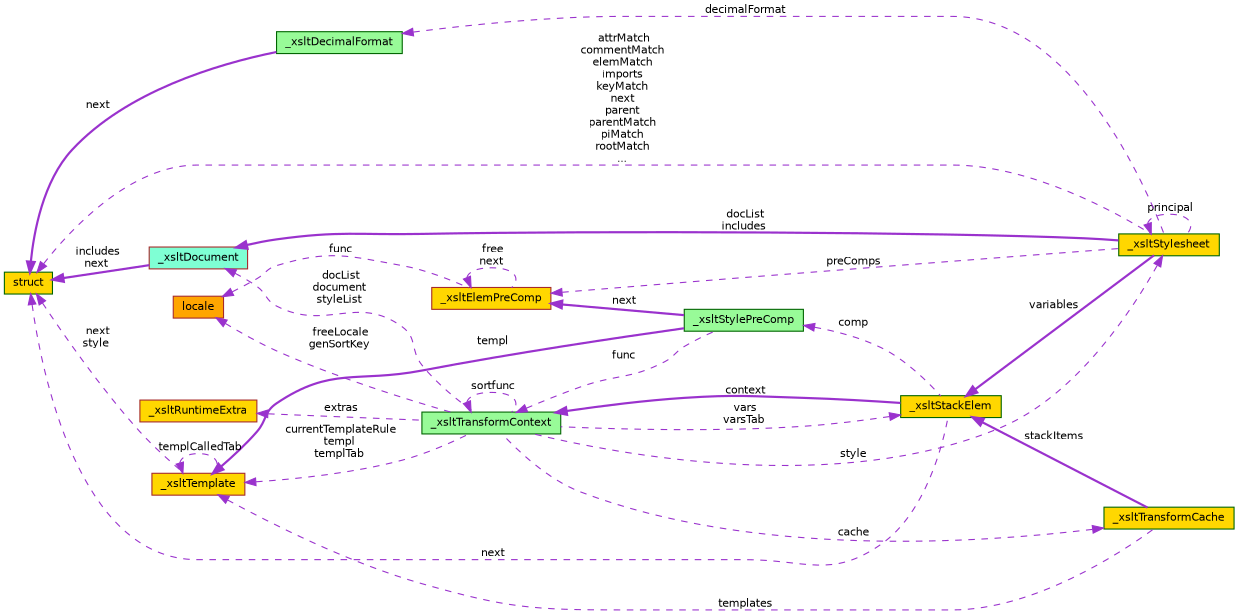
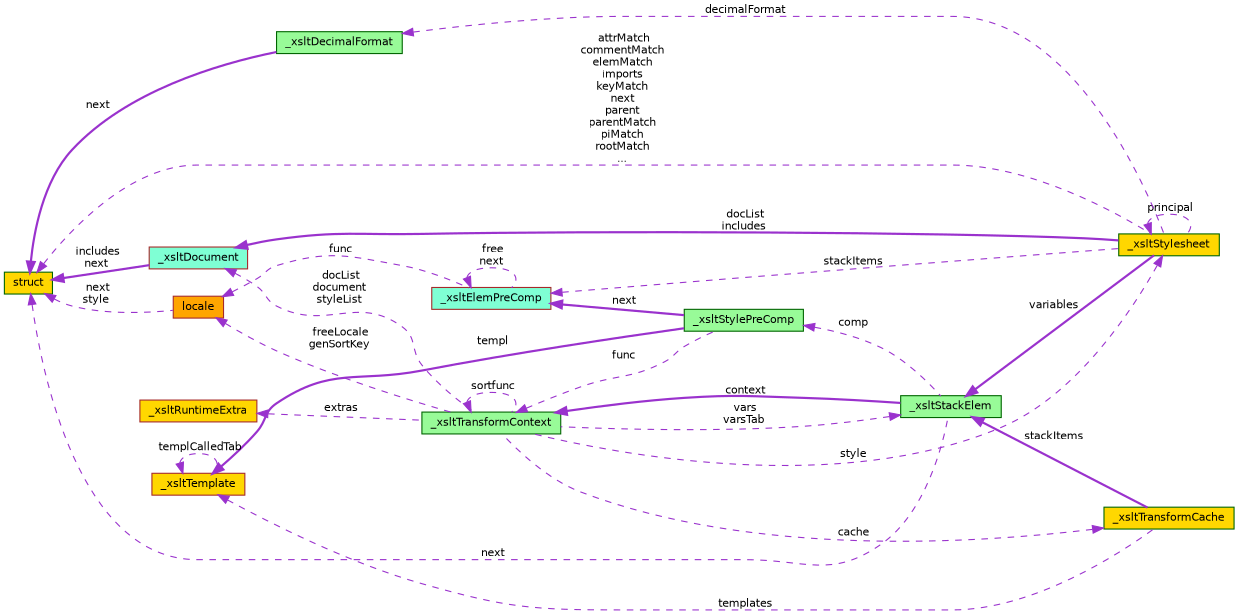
(852, 262) -> (852, 262)
(491, 298) -> (491, 298)
(108, 393) -> (113, 312)
(951, 407) -> (951, 407)
(366, 468) -> none
